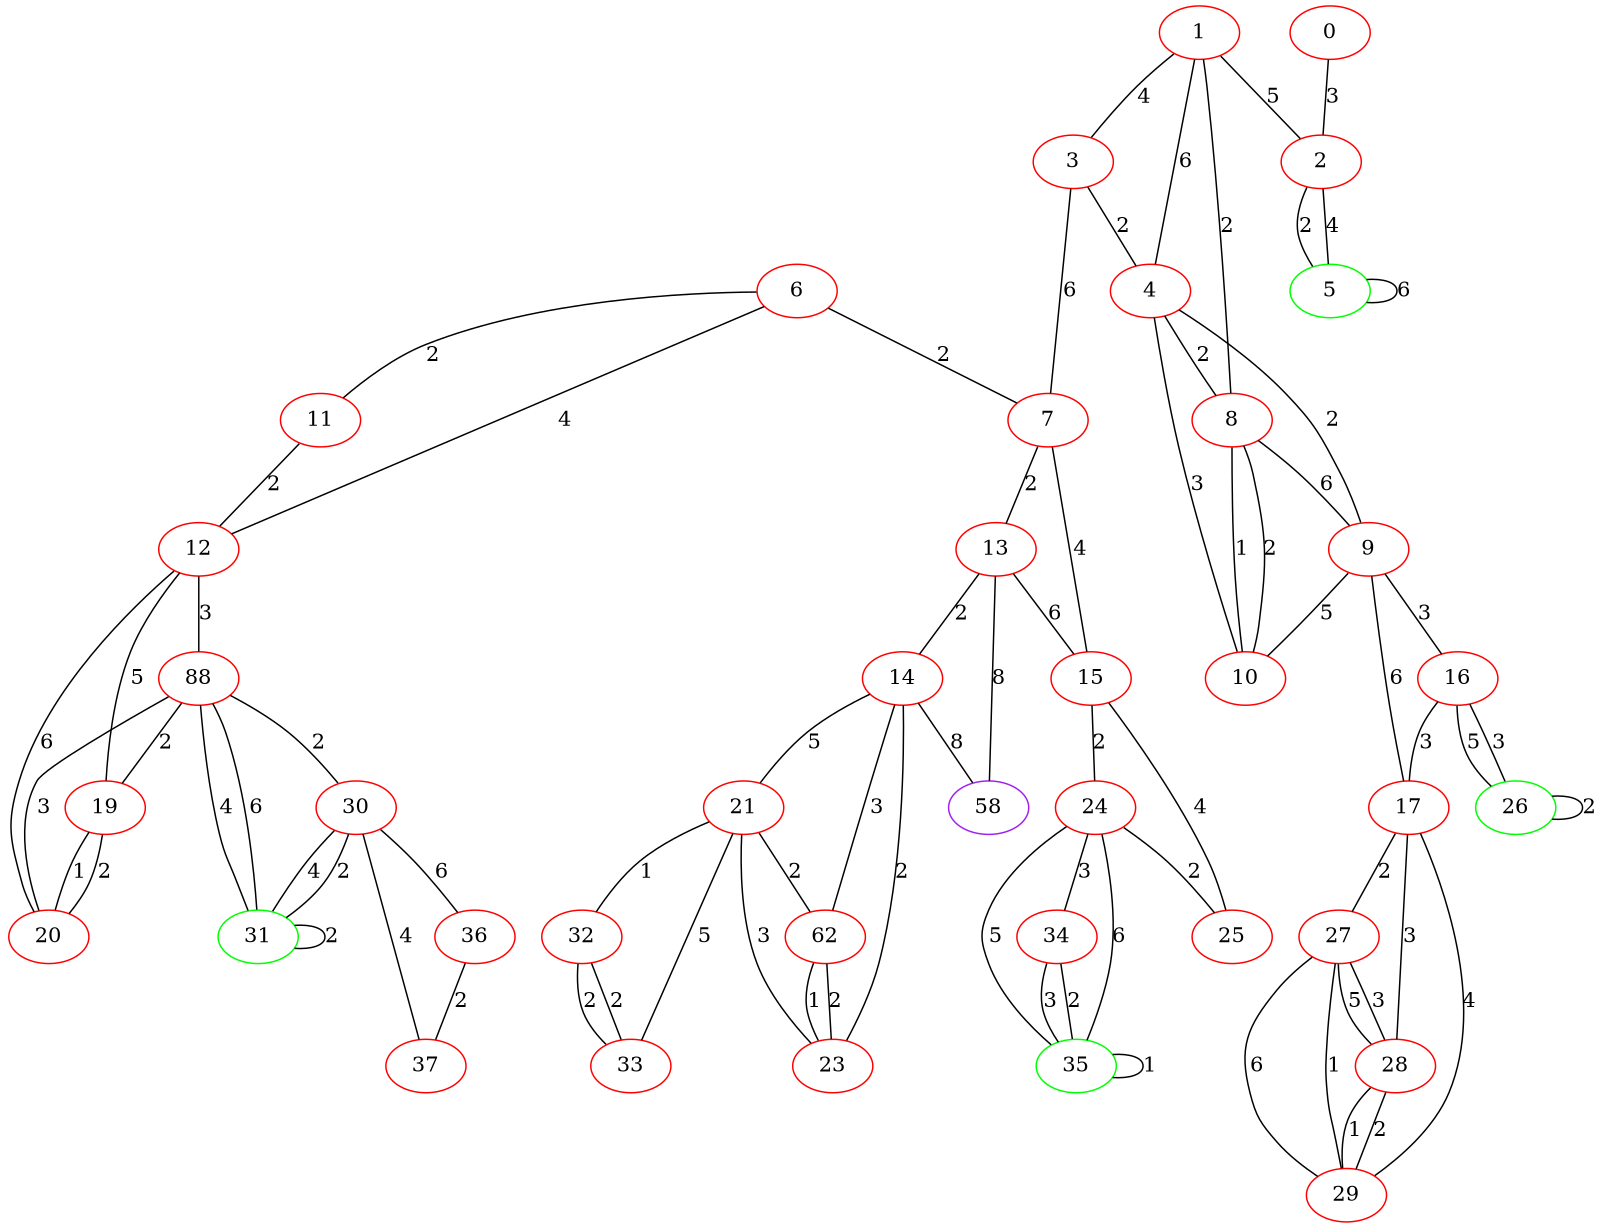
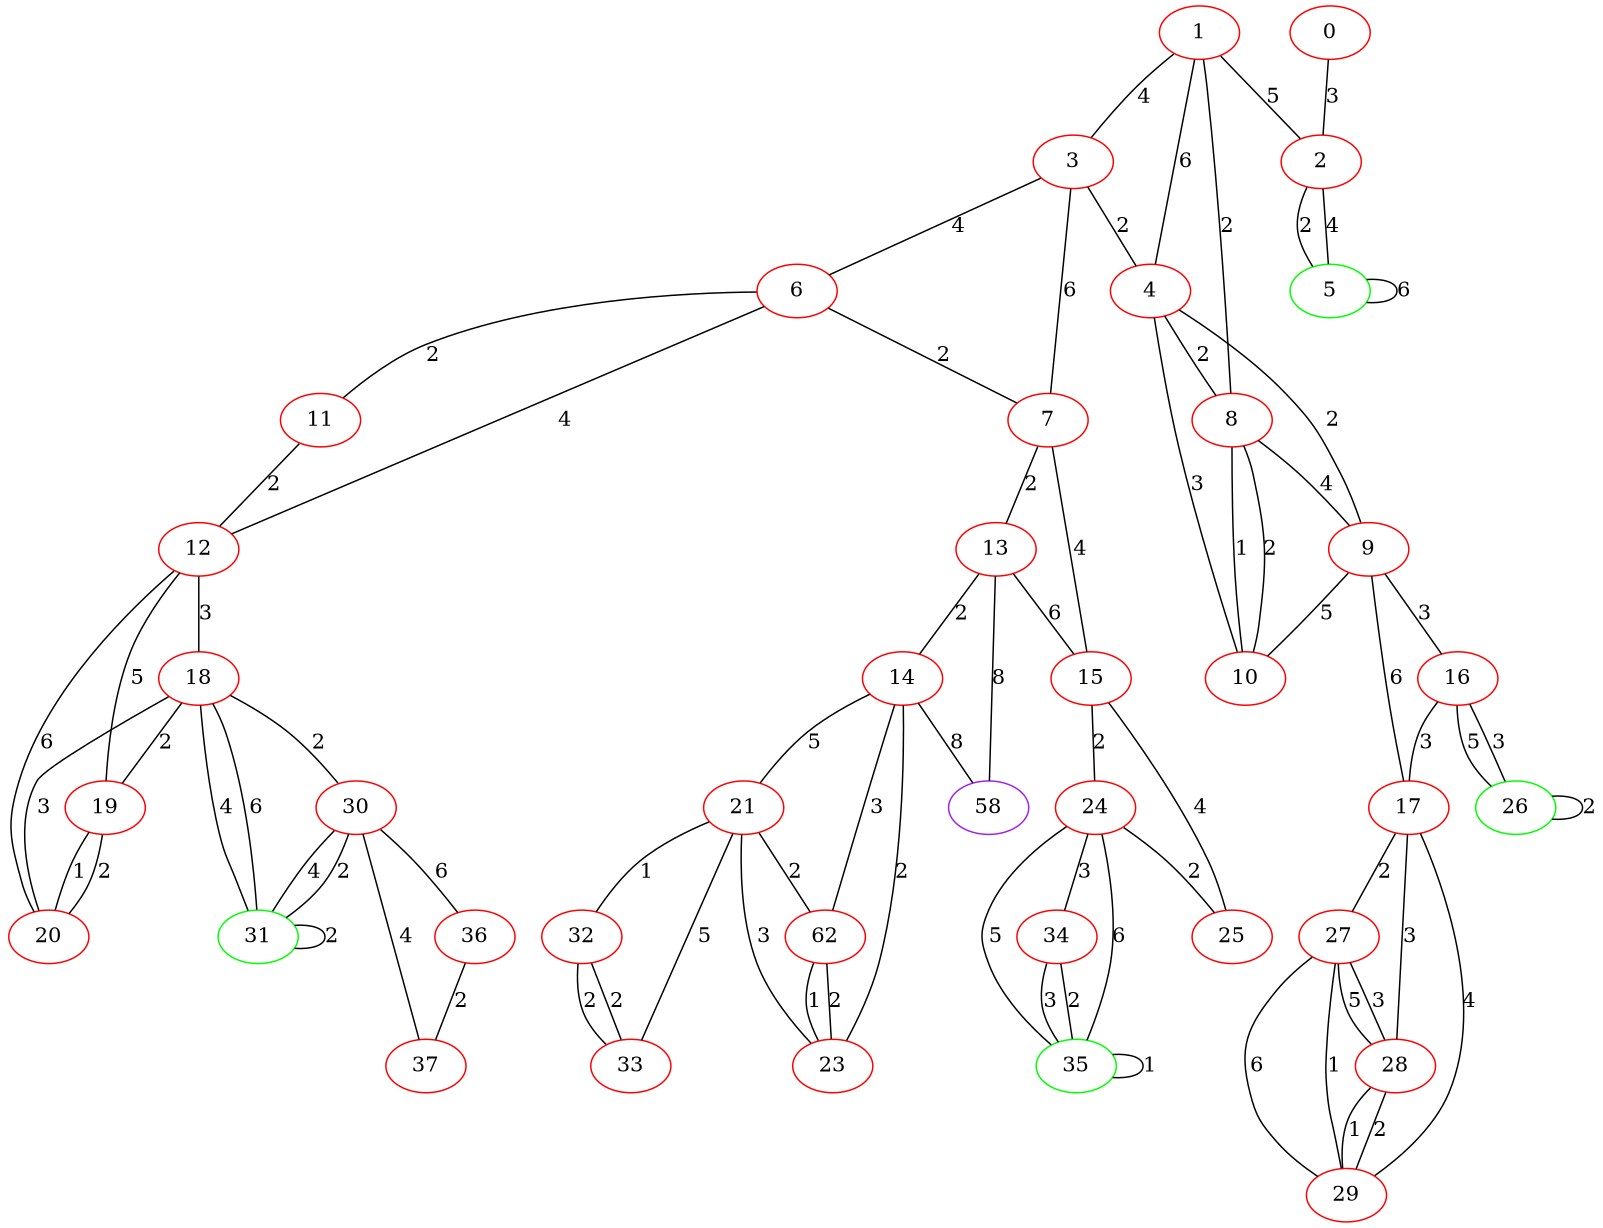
none -> (935, 226)
(1327, 485) -> (1327, 485)
(199, 679) -> (199, 679)
